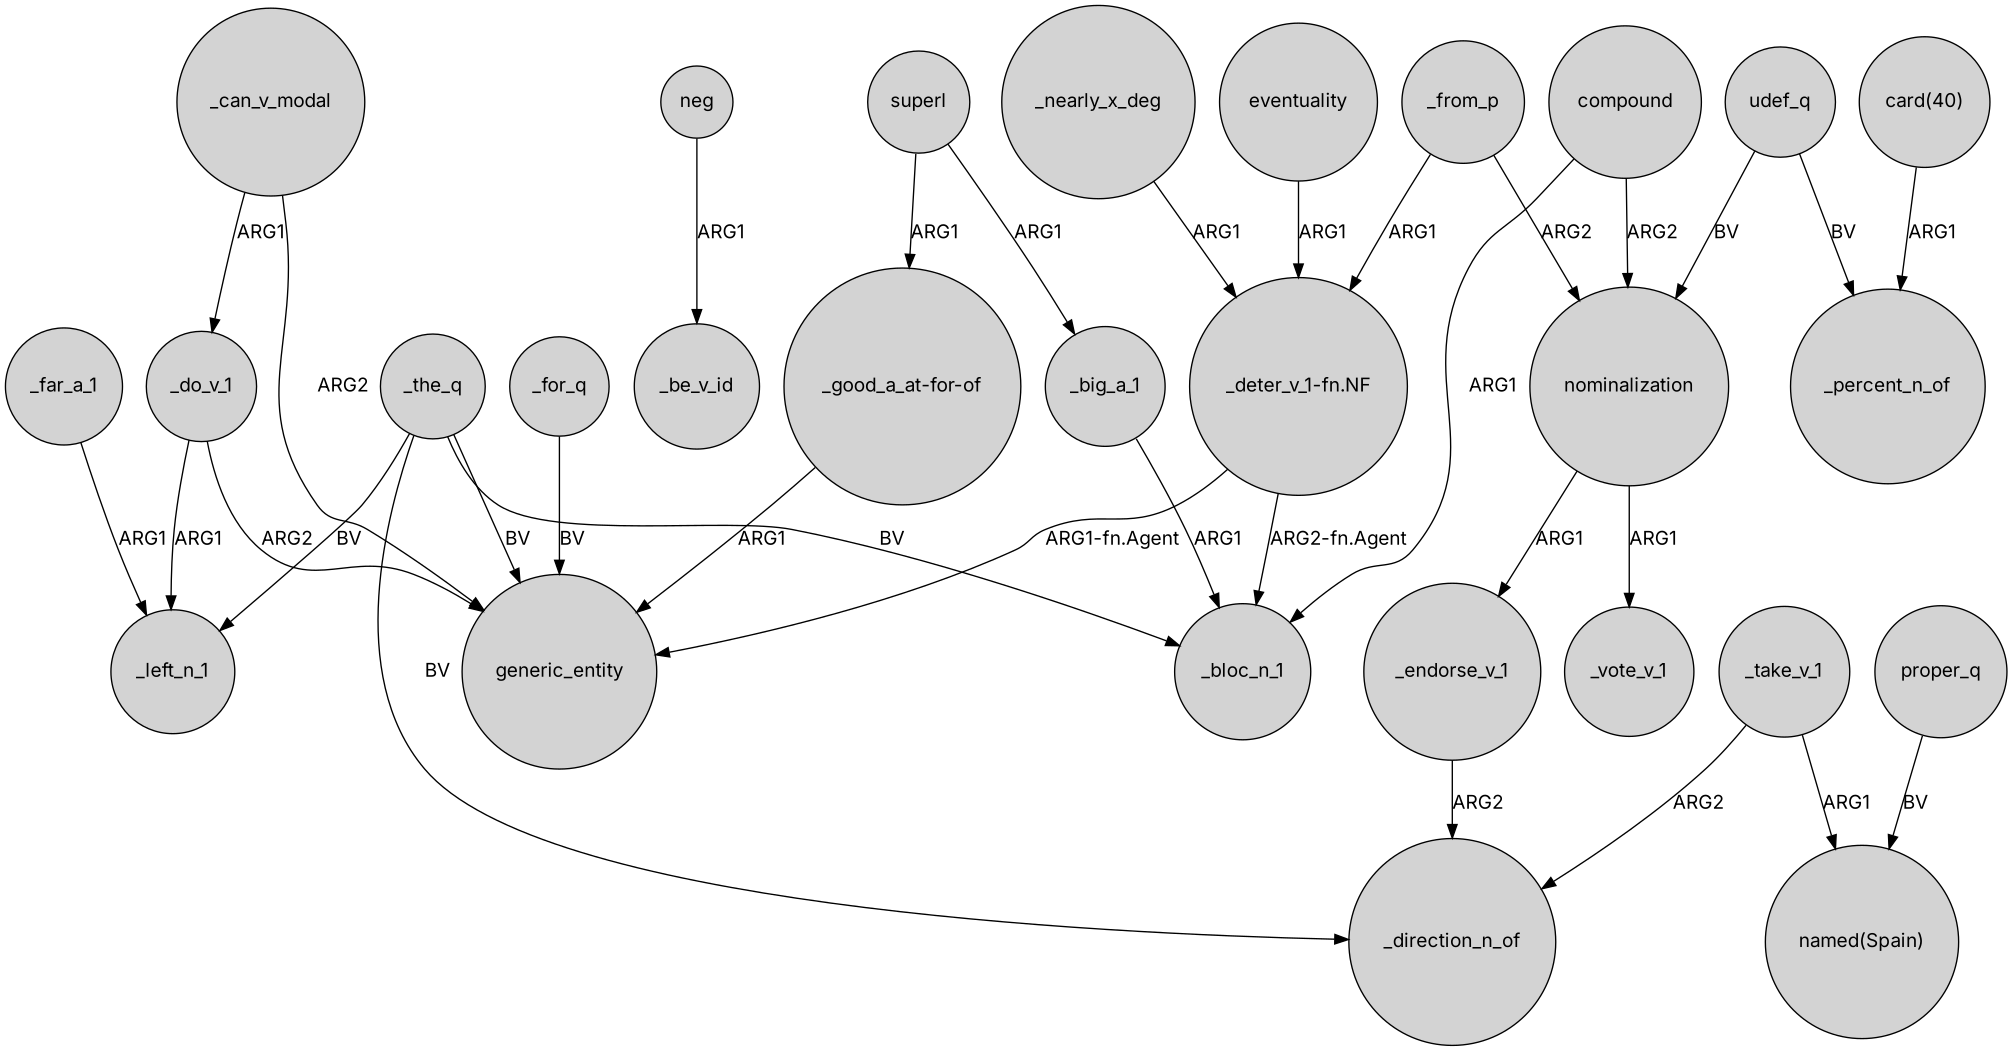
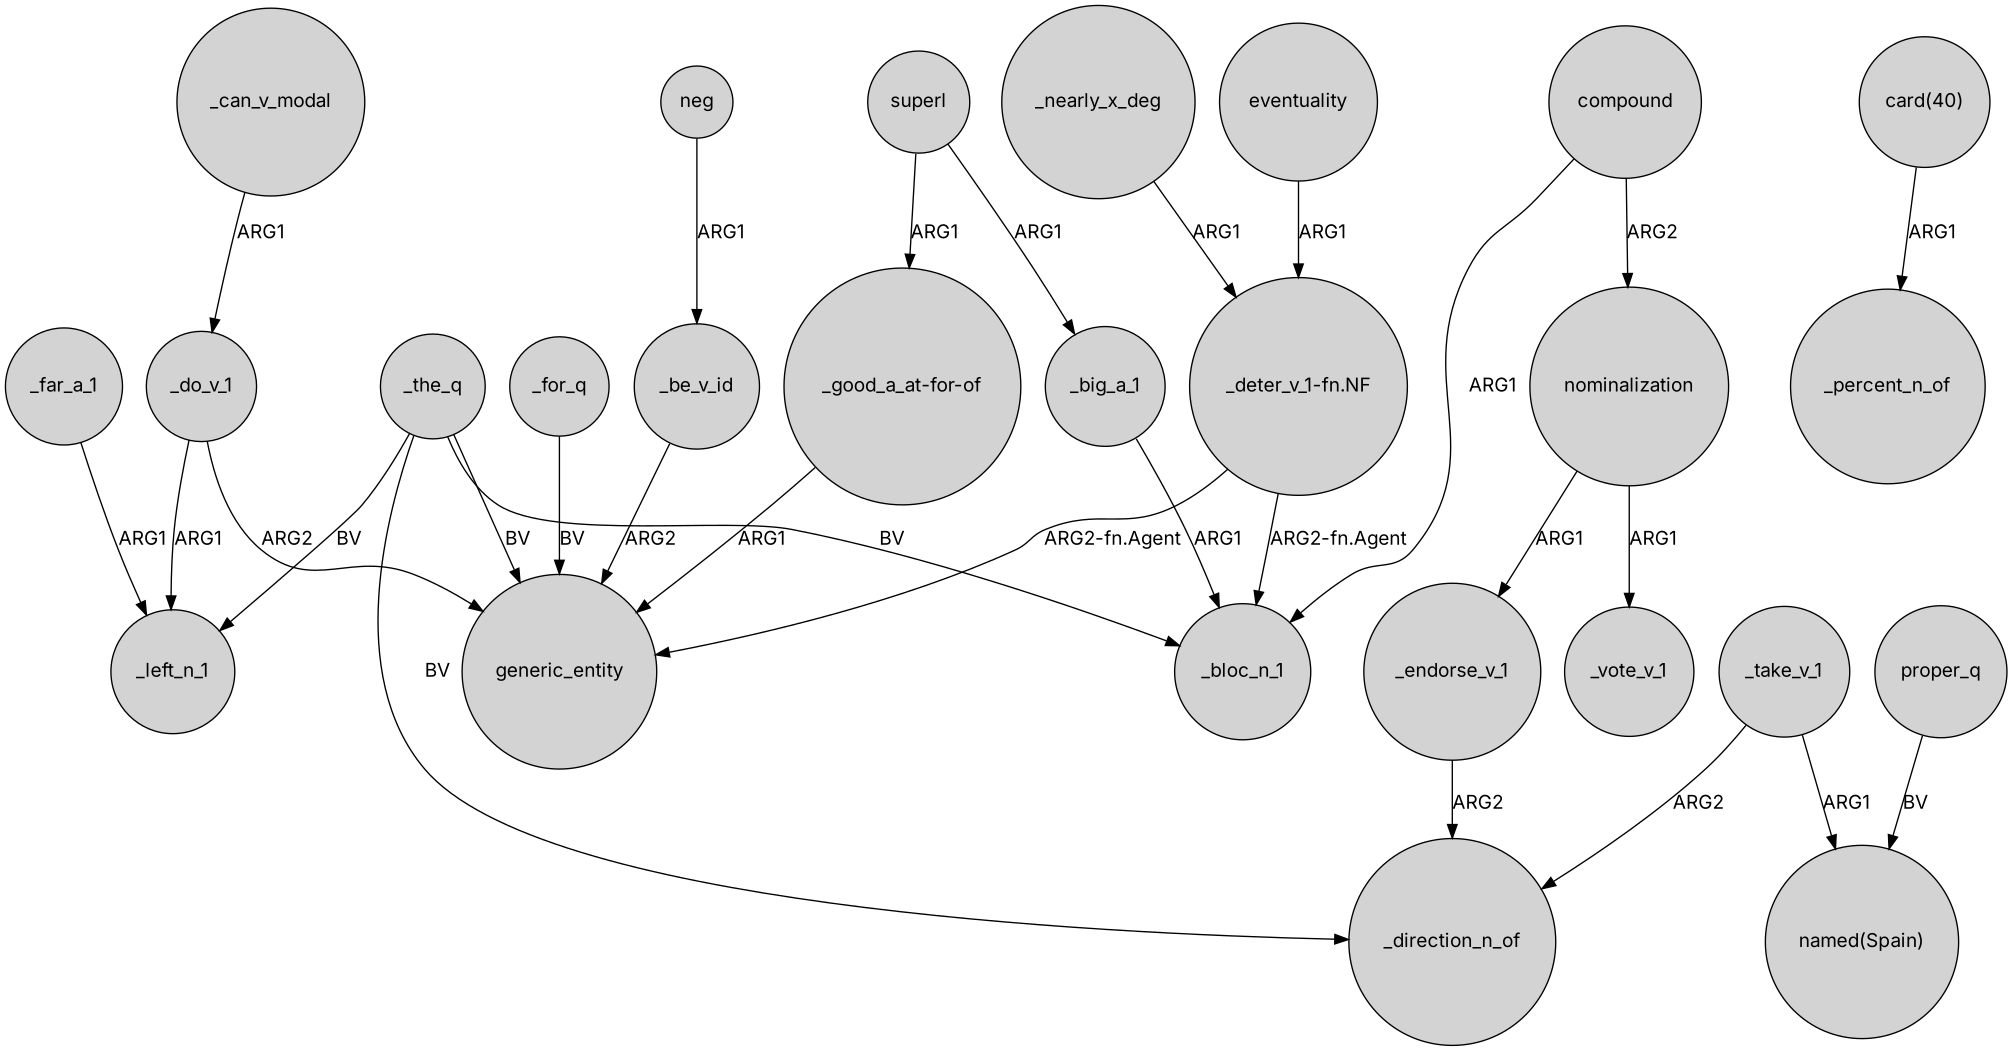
(1463, 102) -> none
(1780, 102) -> none
(287, 445) -> (639, 507)
(1113, 540) -> (1113, 540)
